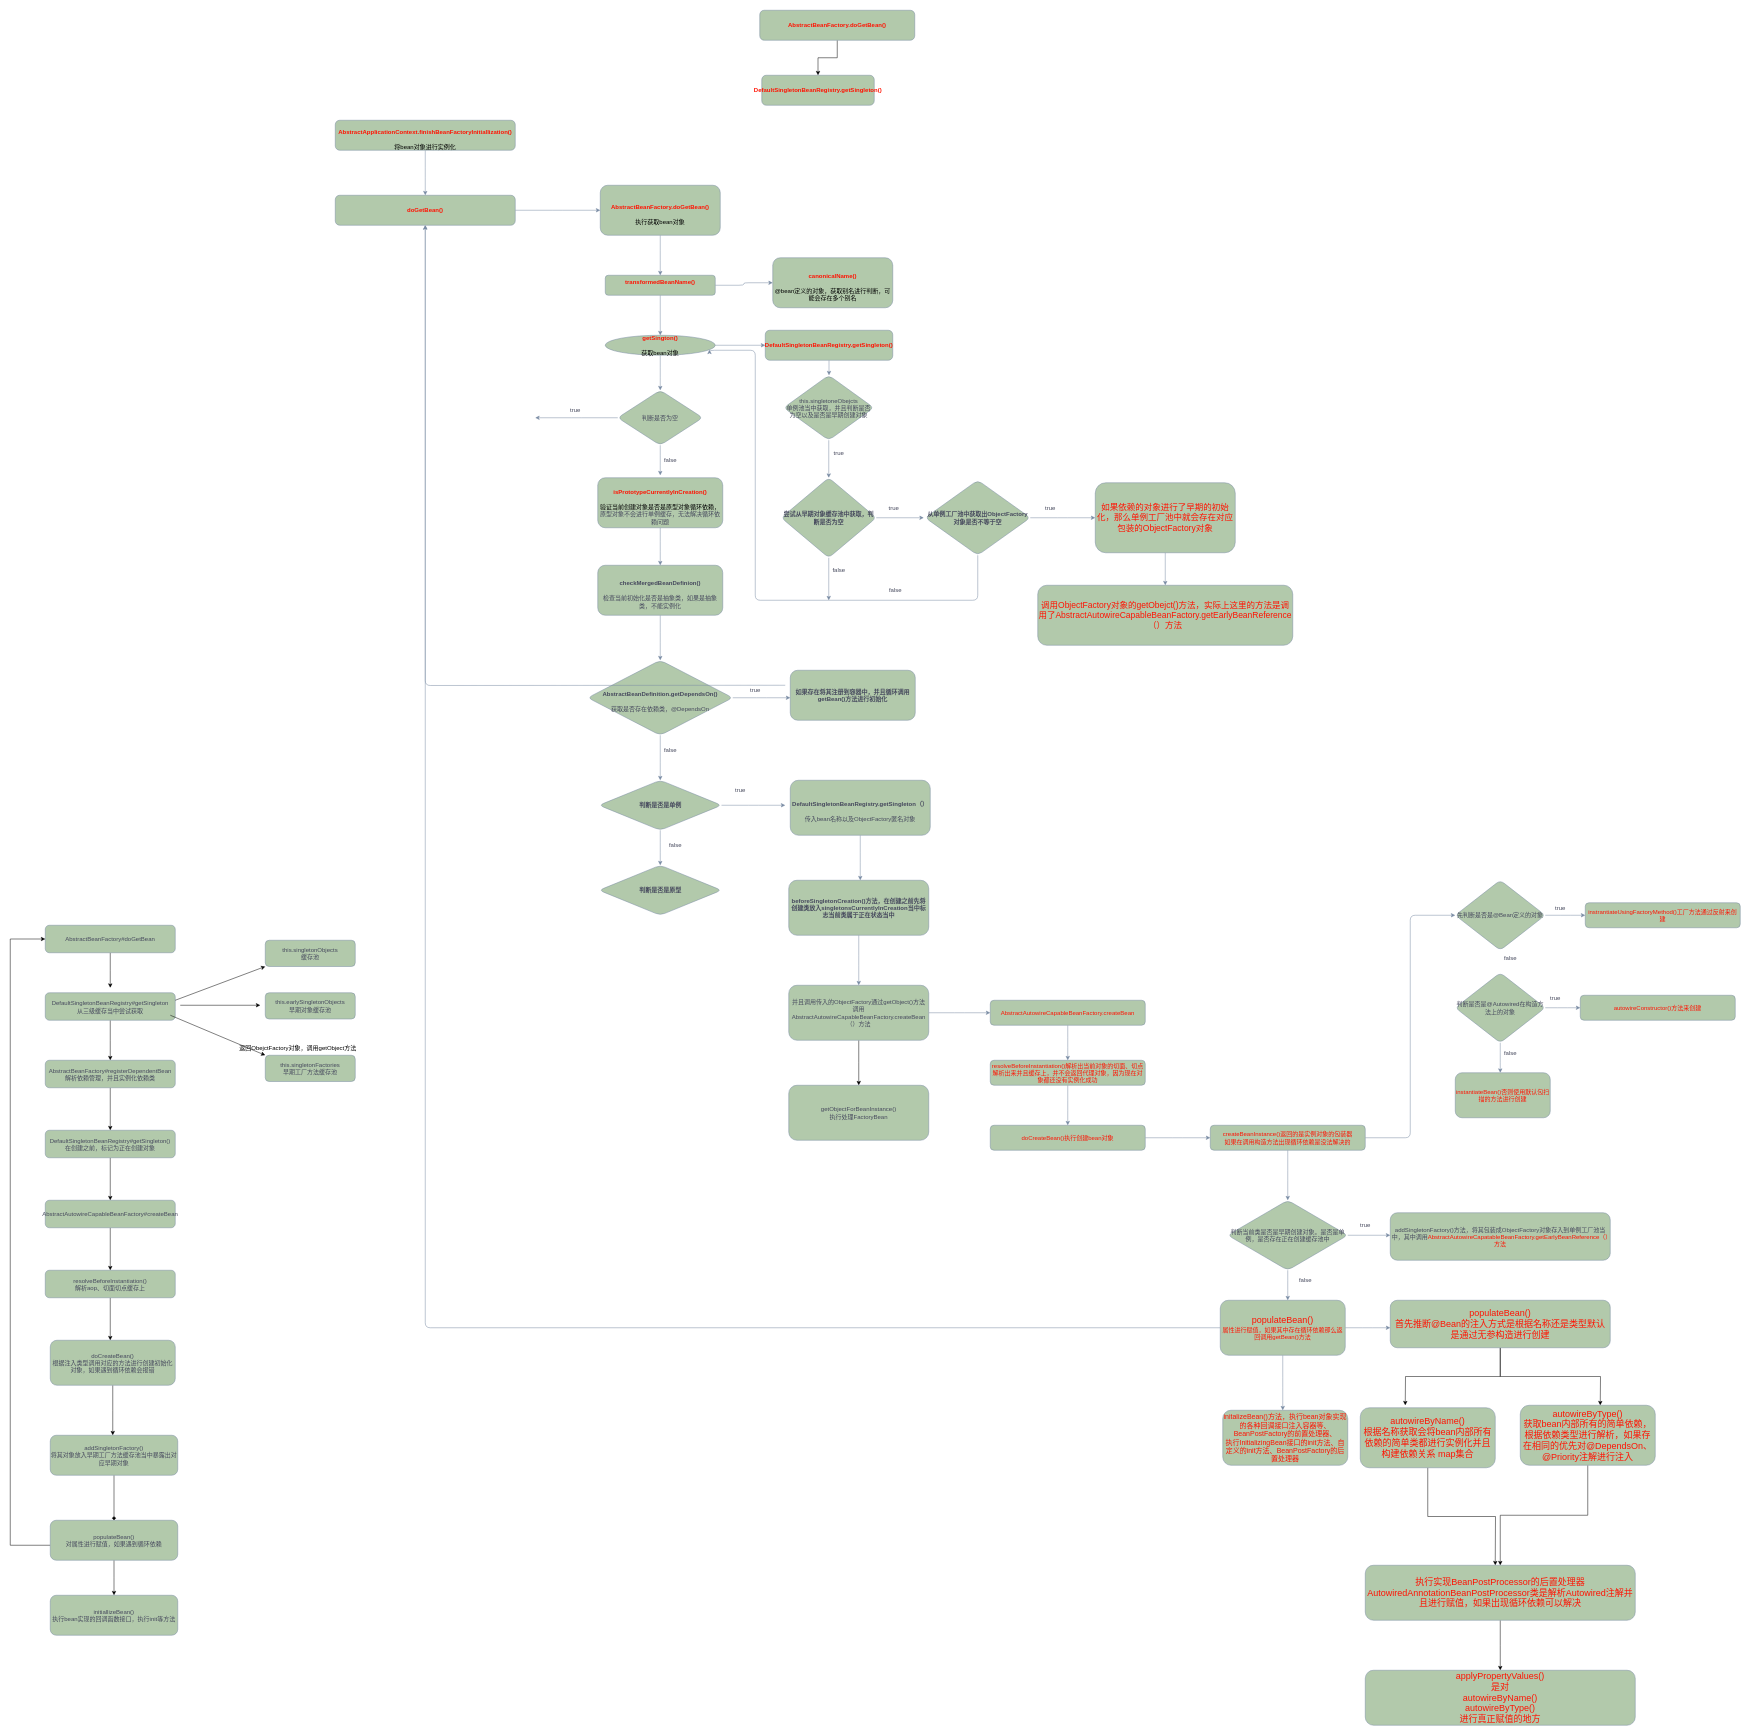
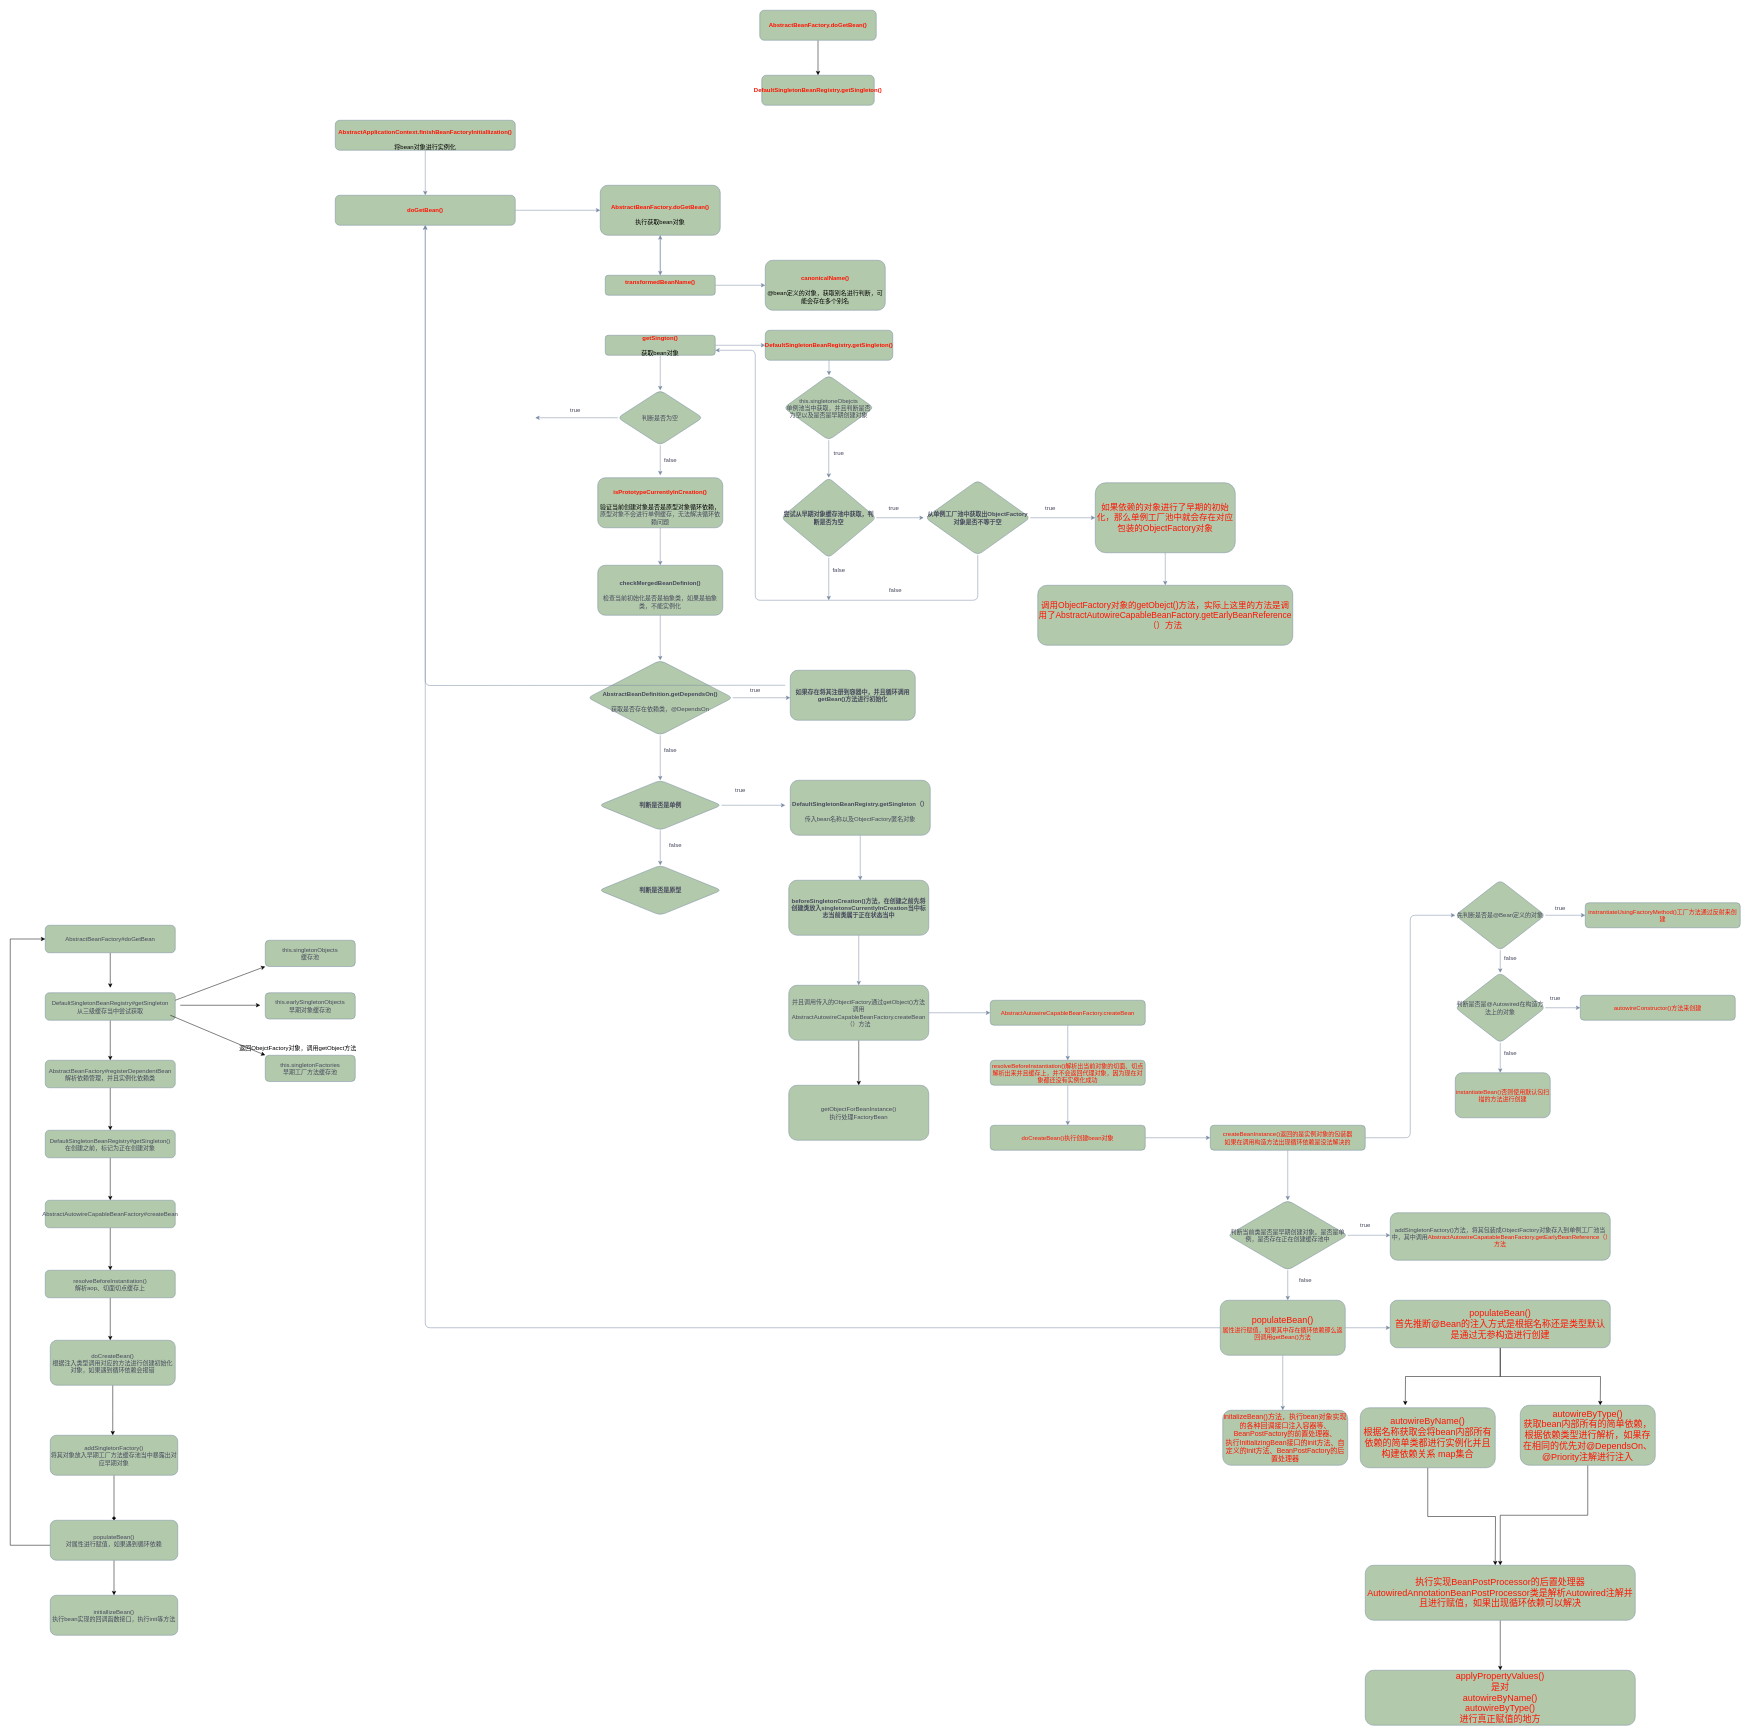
(837, 25) -> (818, 25)
(833, 283) -> (825, 285)
(660, 330) -> (660, 274)
(660, 345) -> (660, 345)
none -> (1500, 968)
